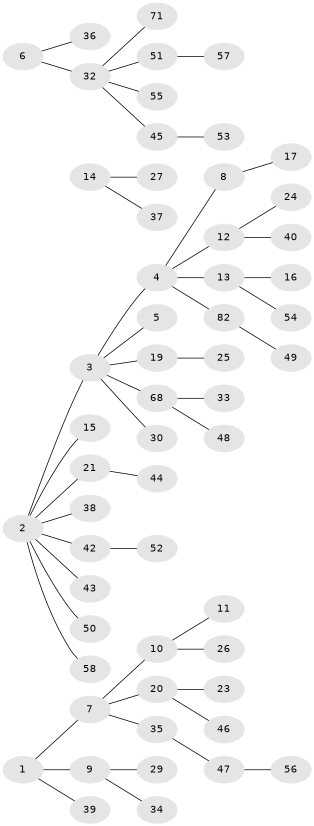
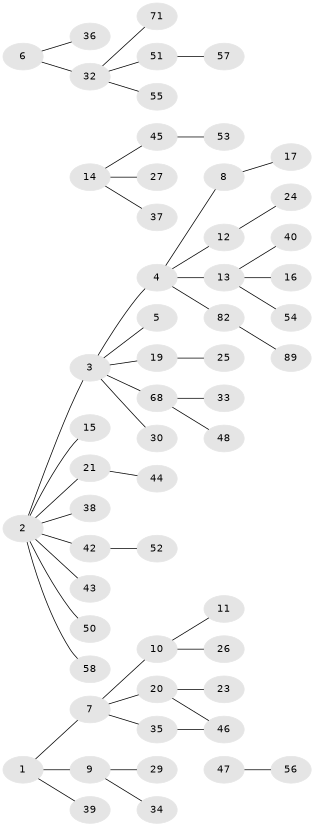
(124, 107) -> (124, 157)
(258, 237) -> (258, 258)
(291, 358) -> (291, 358)
(191, 750) -> (191, 730)
